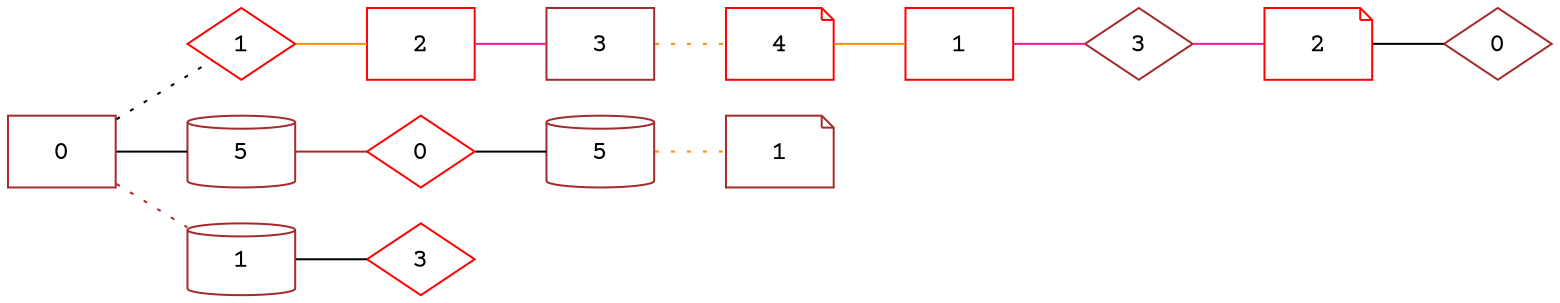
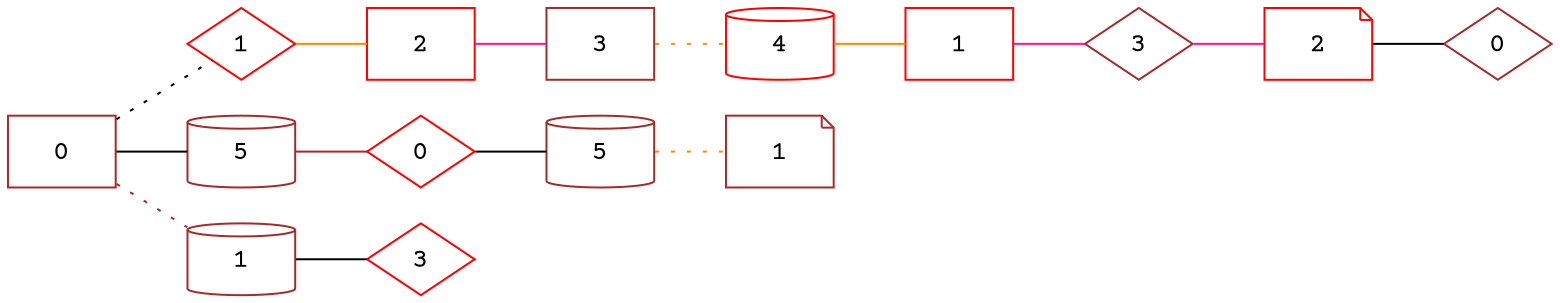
(780, 44) -> (780, 44)
